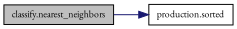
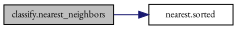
(191, 15) -> (191, 15)
